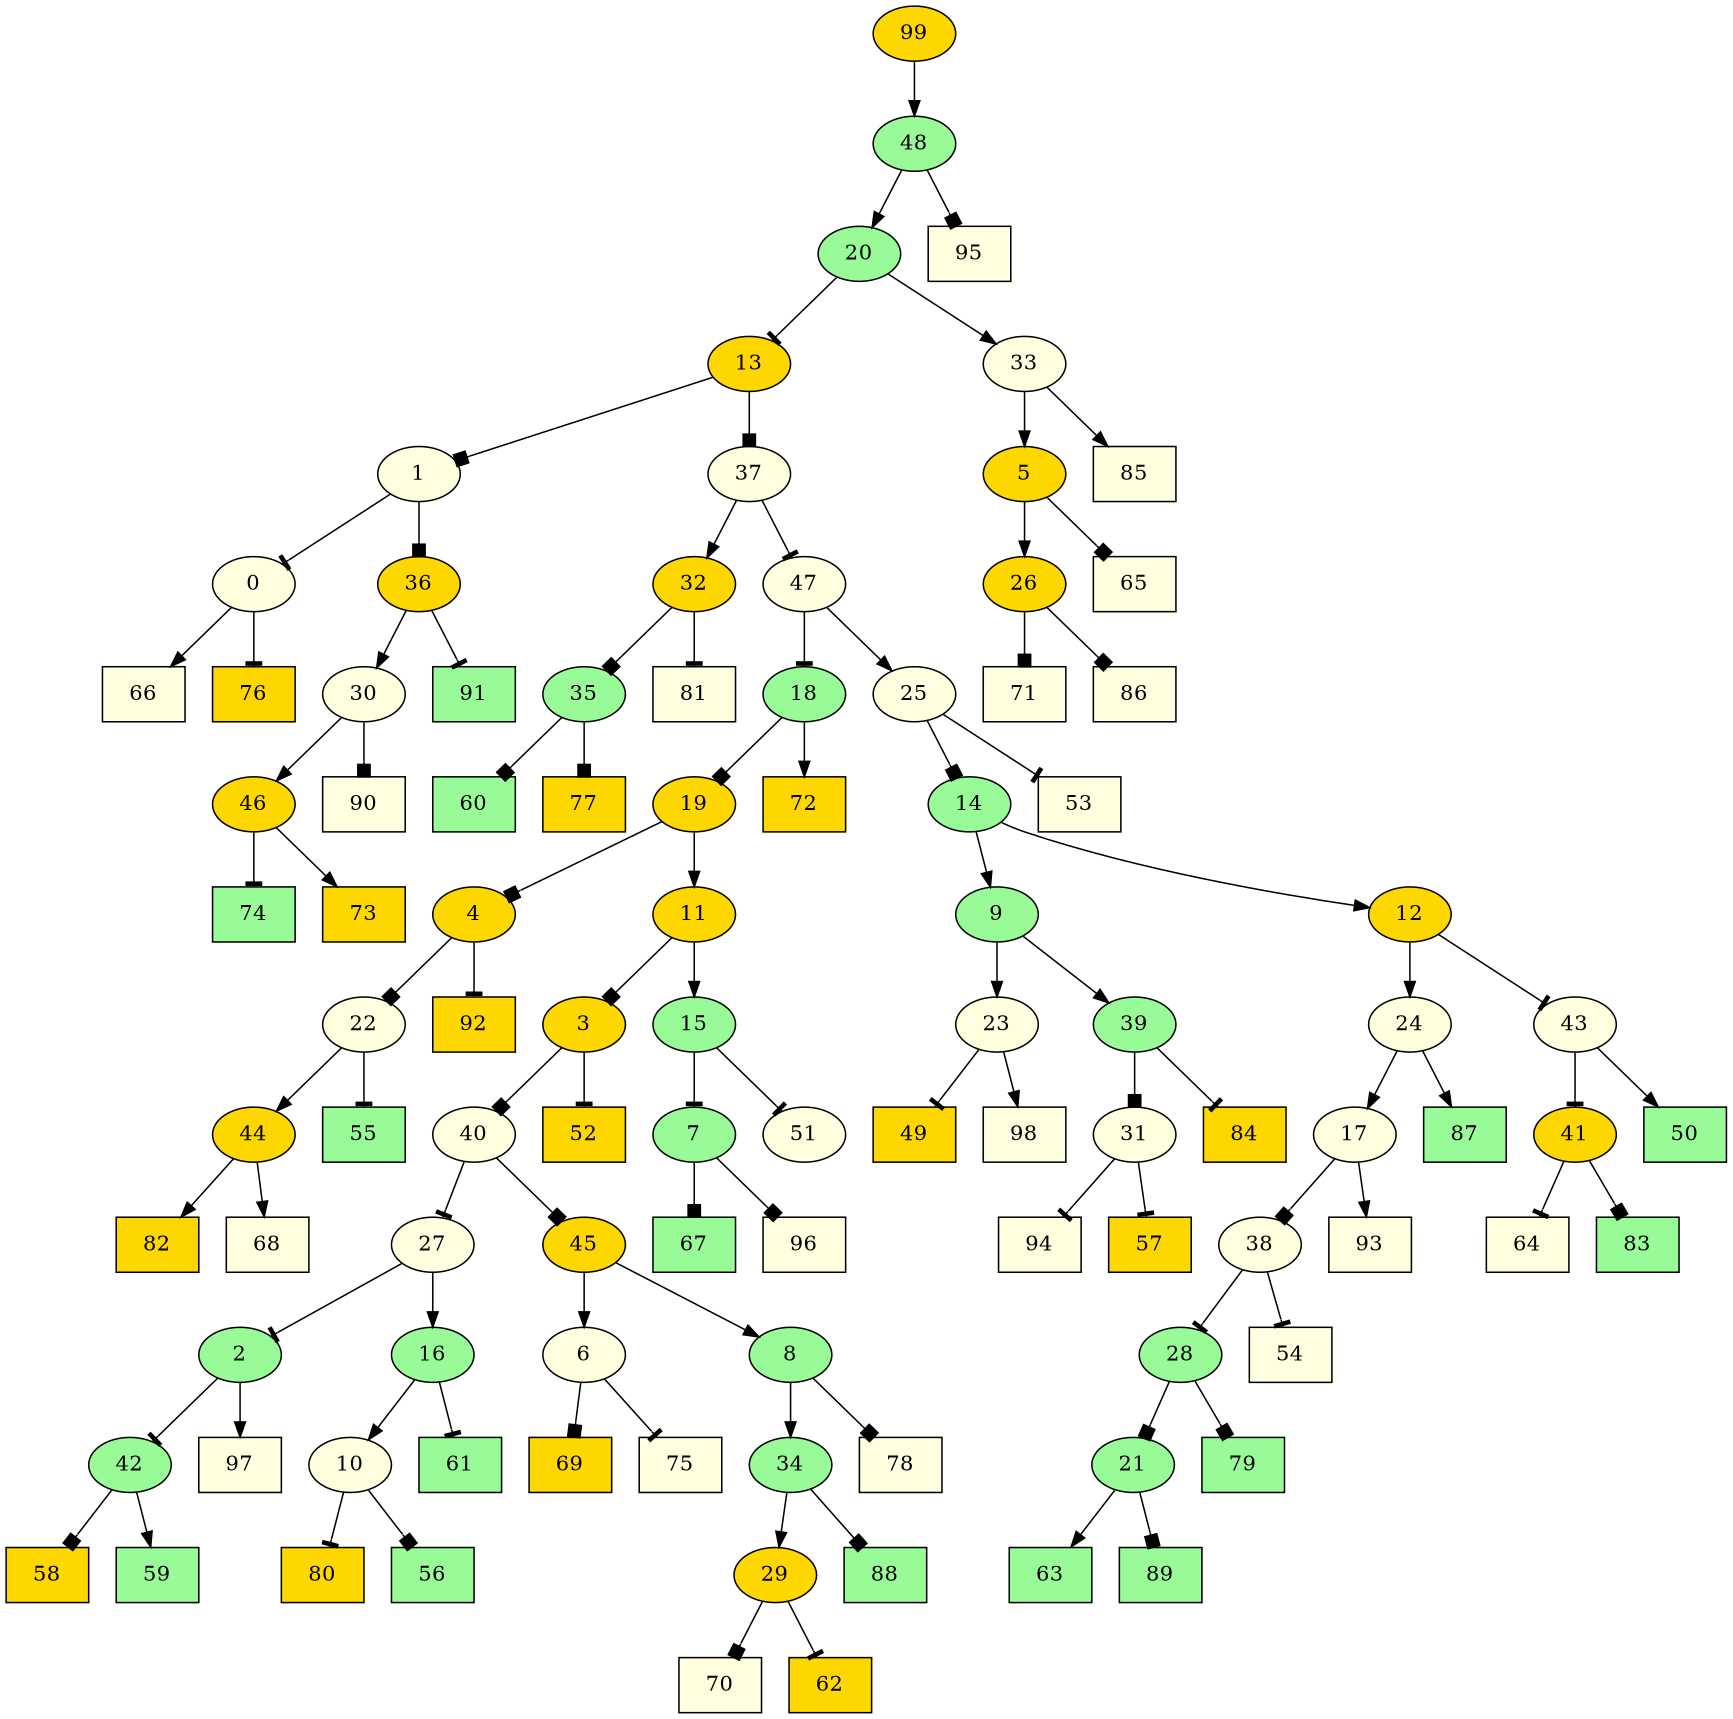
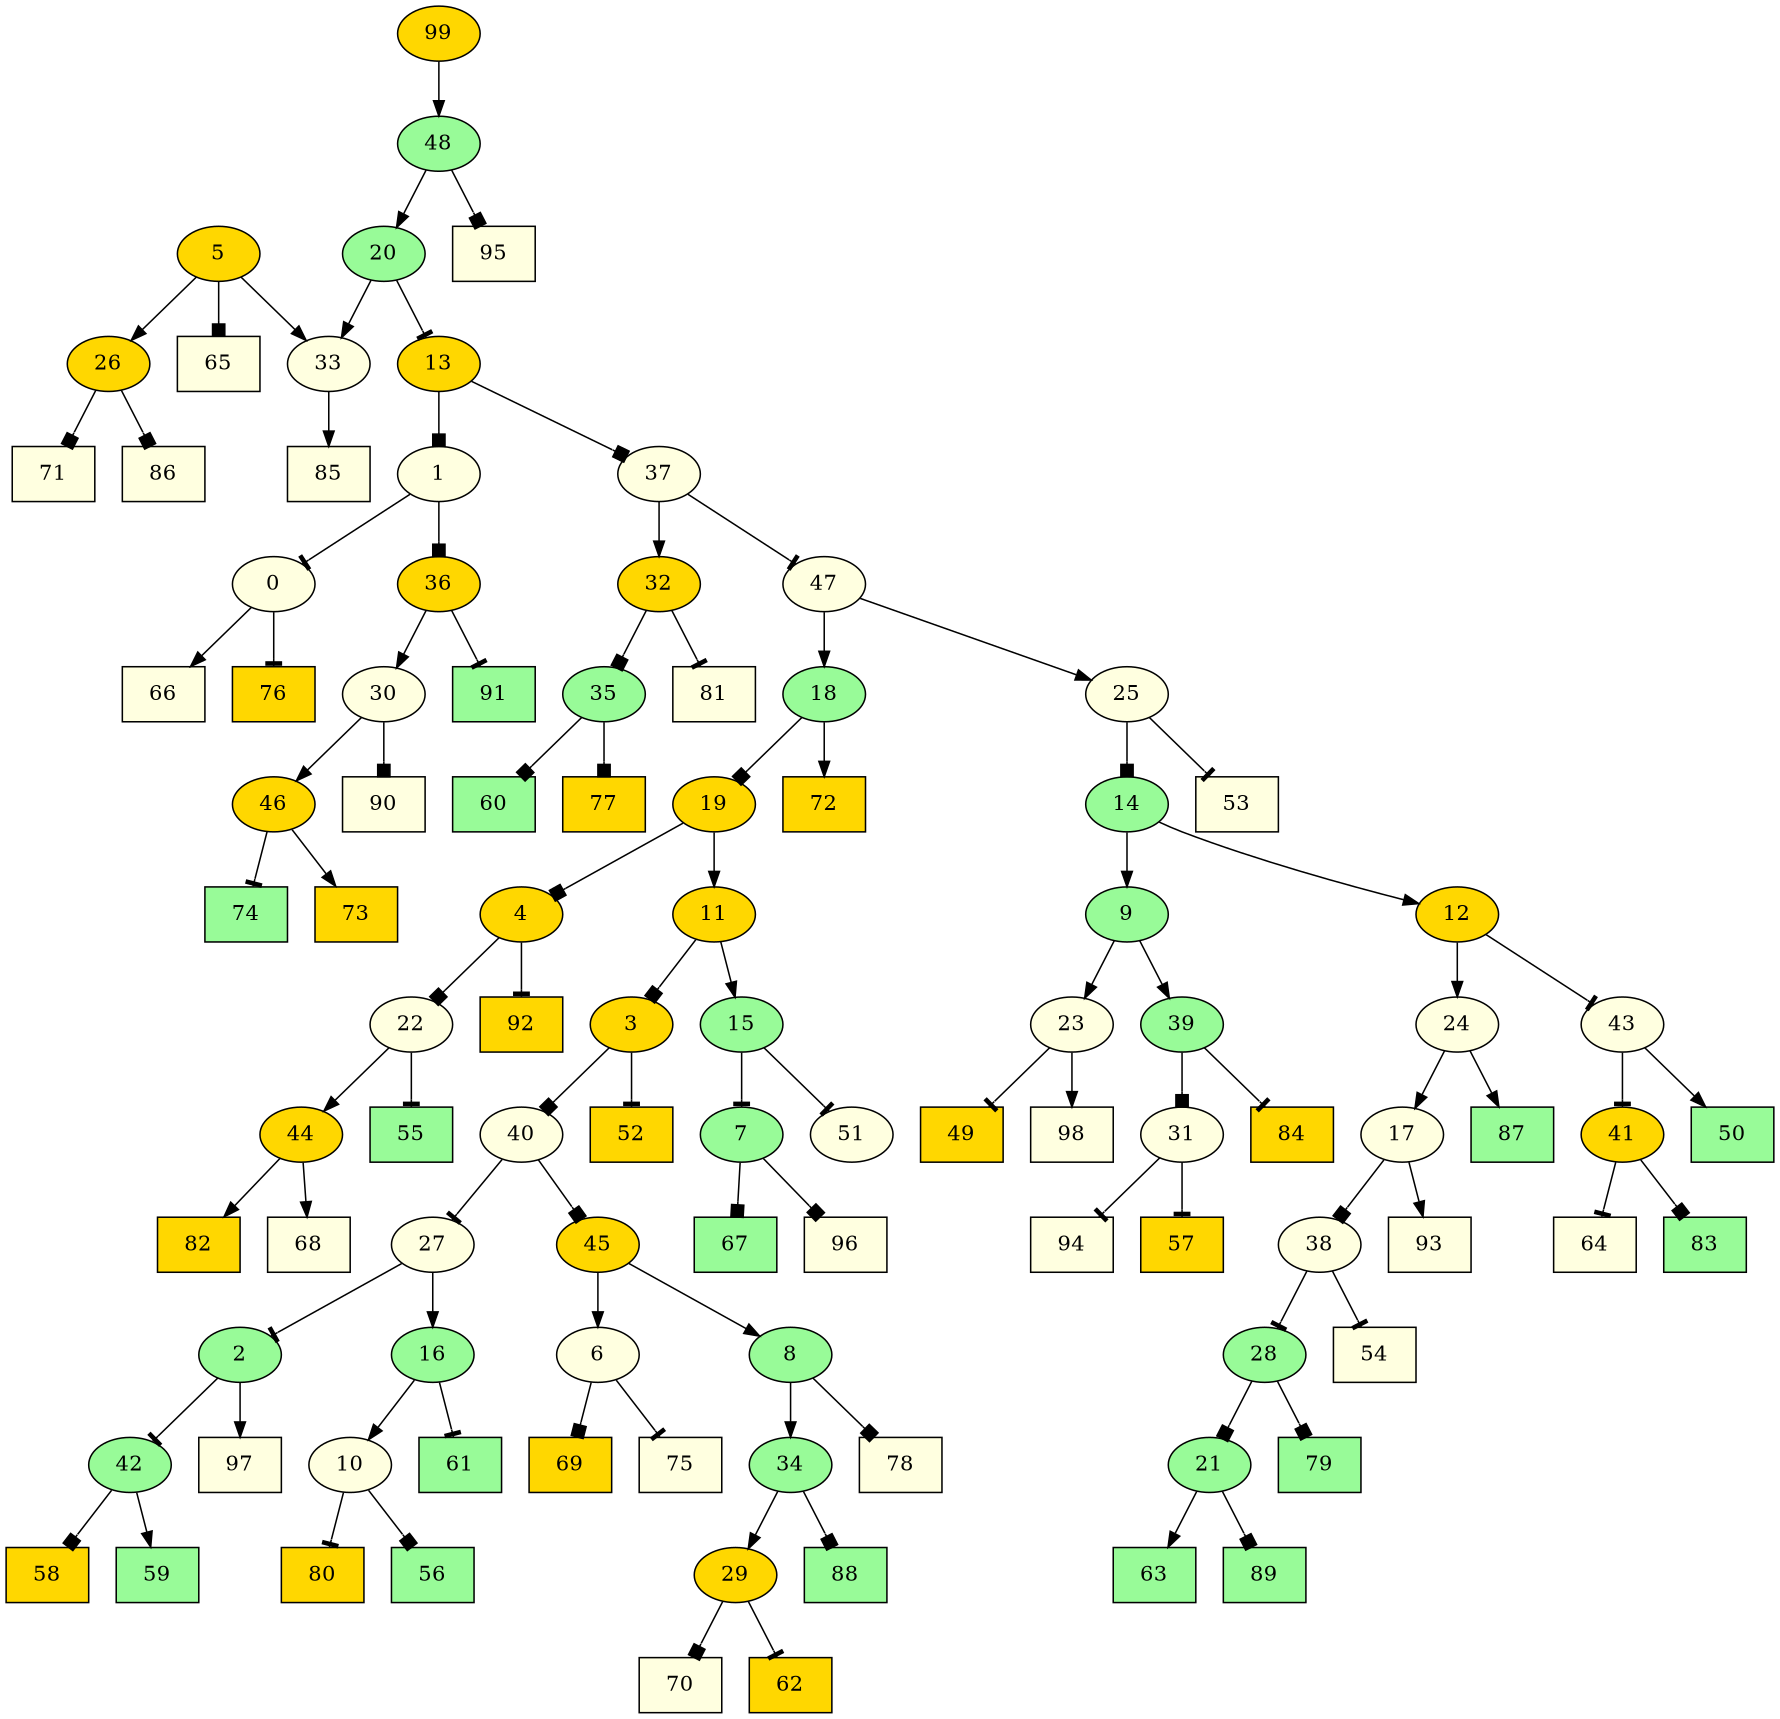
(1025, 411) -> (268, 303)
(804, 636) -> (824, 632)
